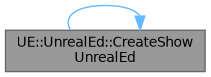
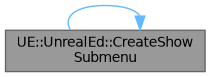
(105, 51) -> (105, 51)
